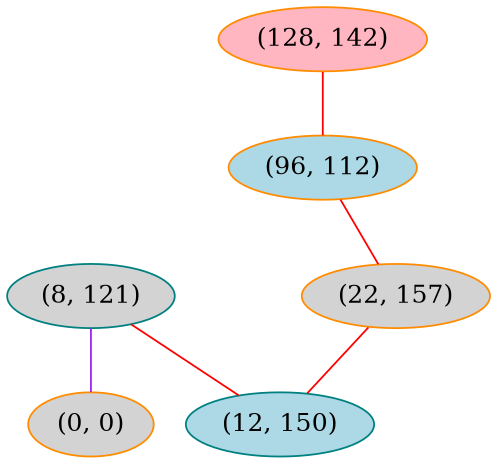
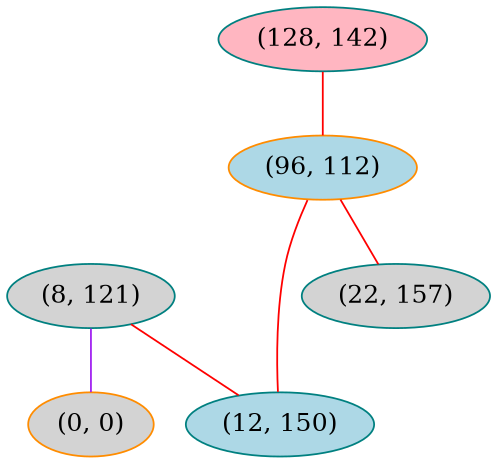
(323, 39) -> (323, 39)
(396, 296) -> (396, 296)
(338, 360) -> (281, 294)
